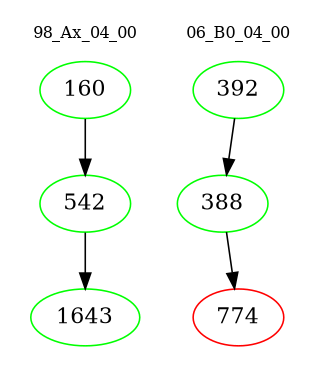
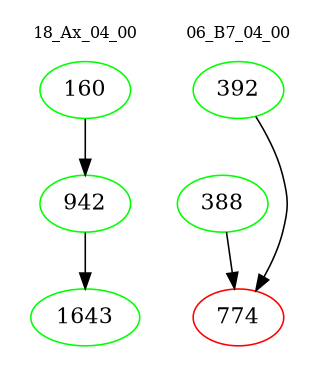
(85, 34) -> (85, 34)
(238, 34) -> (238, 34)
(232, 139) -> (287, 196)
(85, 204) -> (85, 204)
